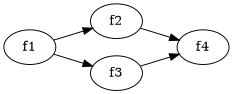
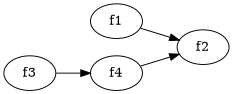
(155, 33) -> (155, 62)
(69, 59) -> none
